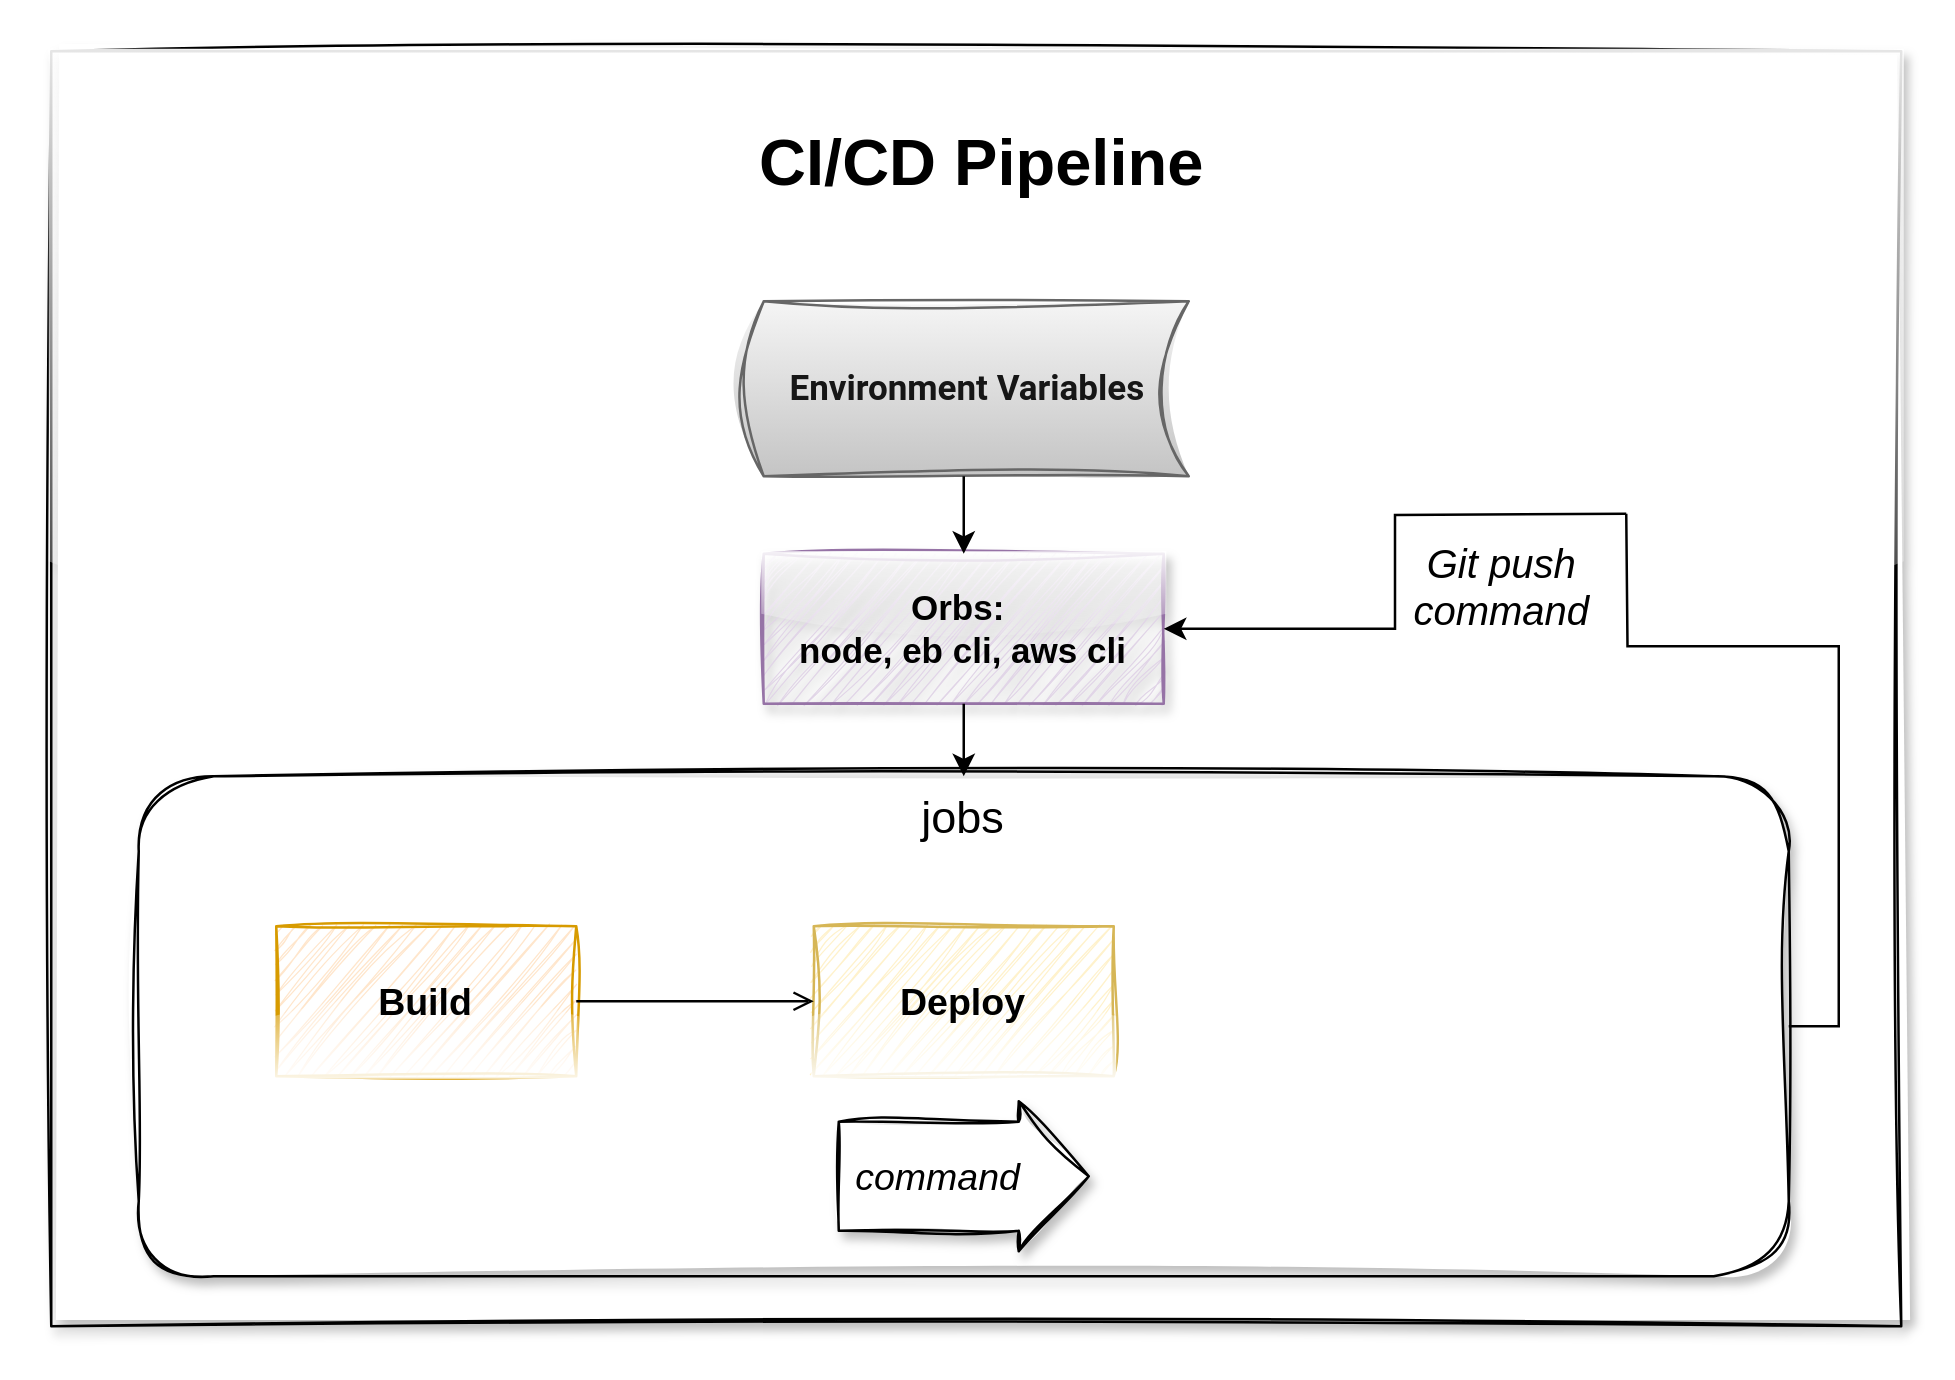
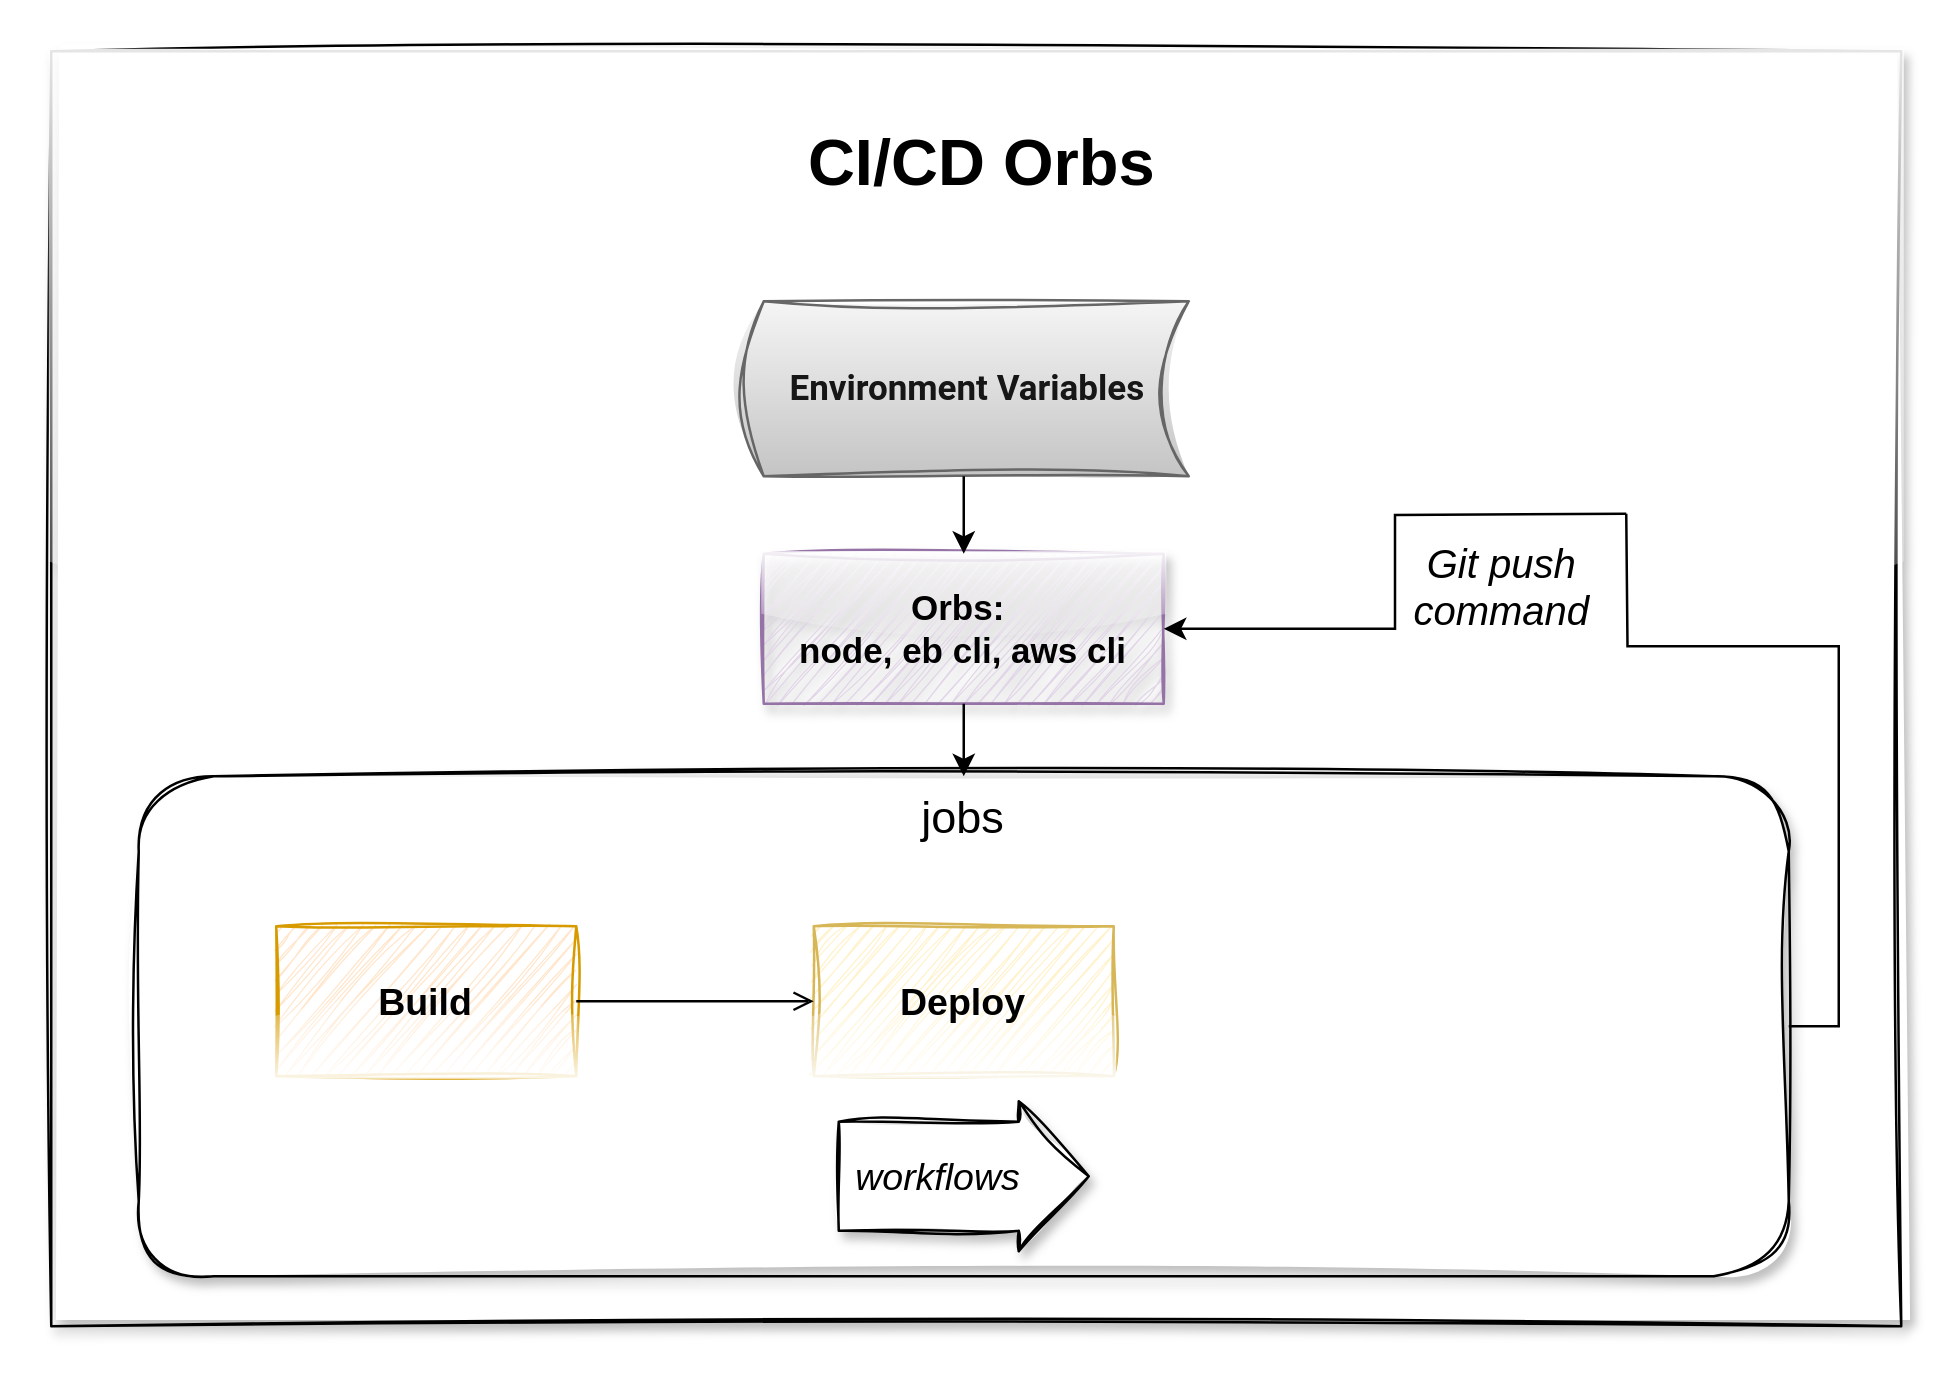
(983, 164) -> (983, 164)
(939, 1176) -> (939, 1176)
